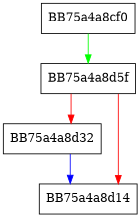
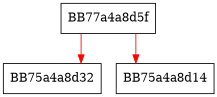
(88, 18) -> none
(88, 79) -> (108, 18)
(70, 165) -> none
